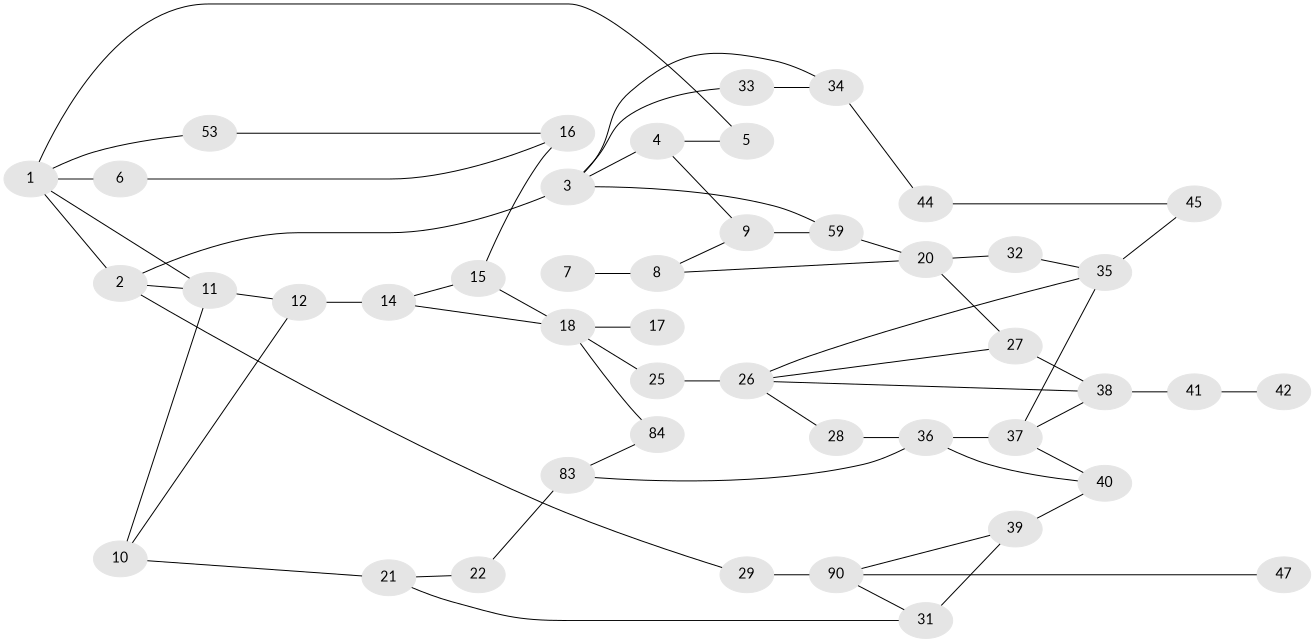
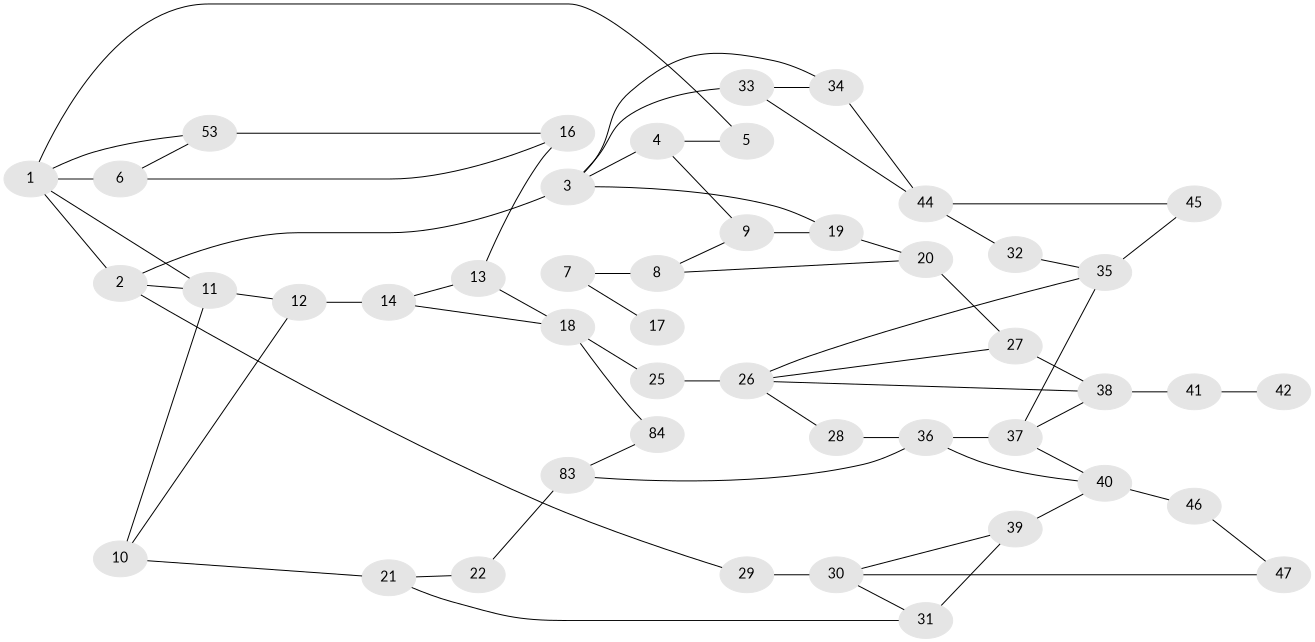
none -> (836, 146)
none -> (165, 156)
(836, 233) -> (836, 233)
(971, 257) -> (971, 229)
(478, 278) -> (478, 278)
(613, 327) -> (613, 300)
none -> (1194, 506)
(836, 575) -> (836, 575)
